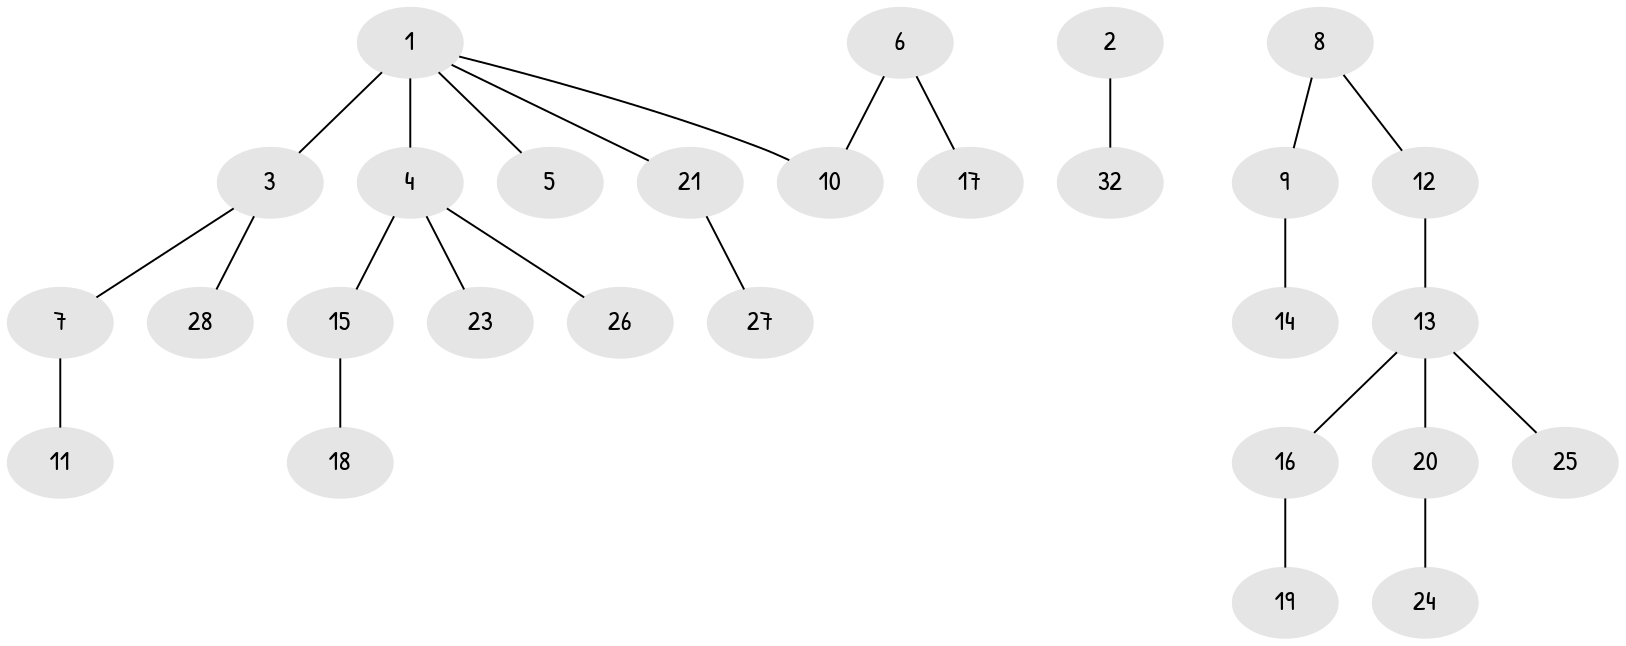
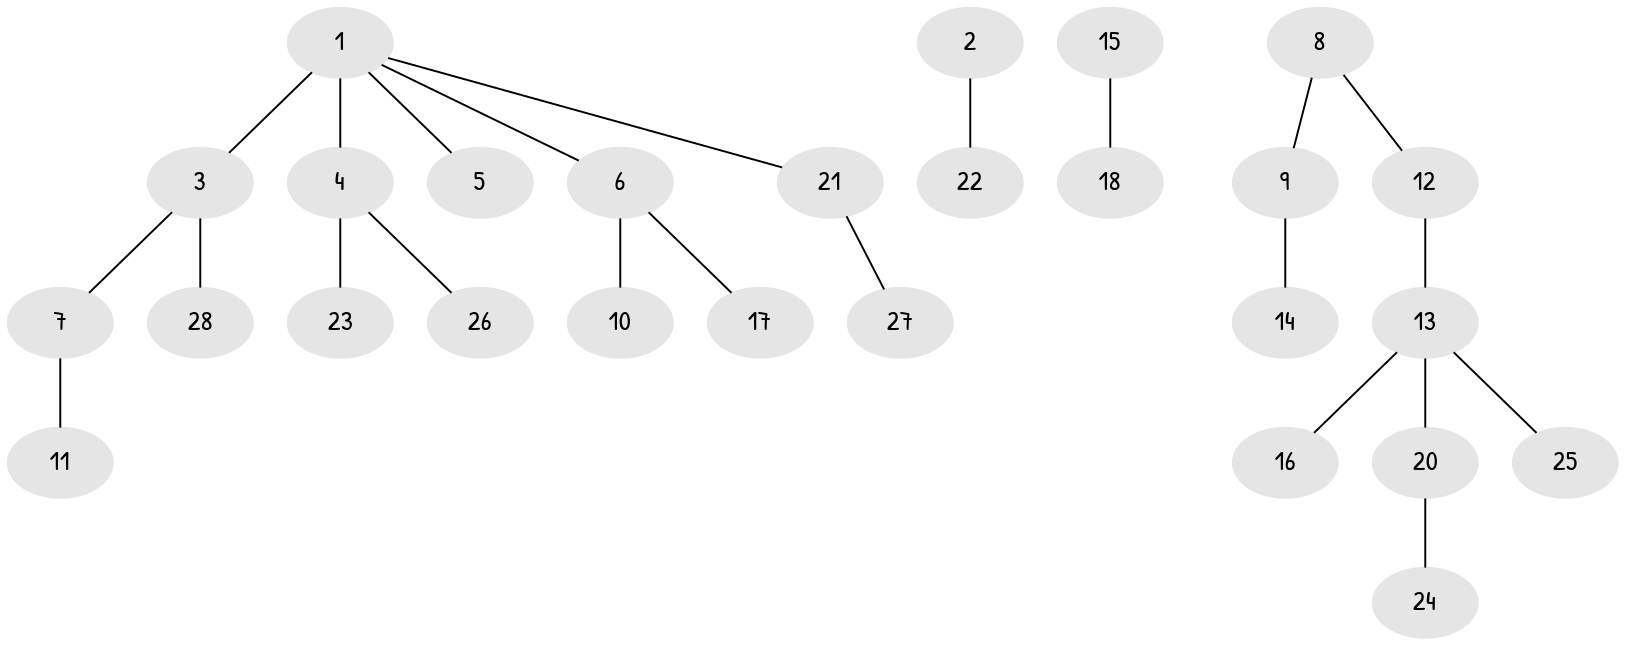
(626, 103) -> (480, 113)
(1110, 183) -> (970, 183)
(375, 253) -> none
(1285, 603) -> none
